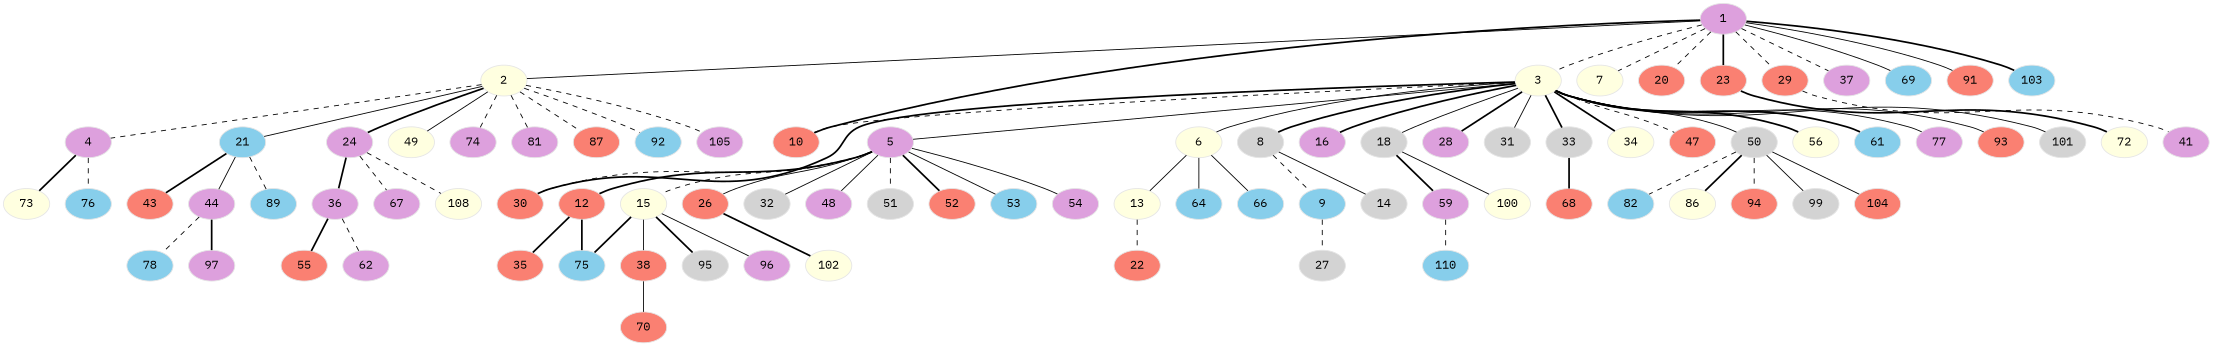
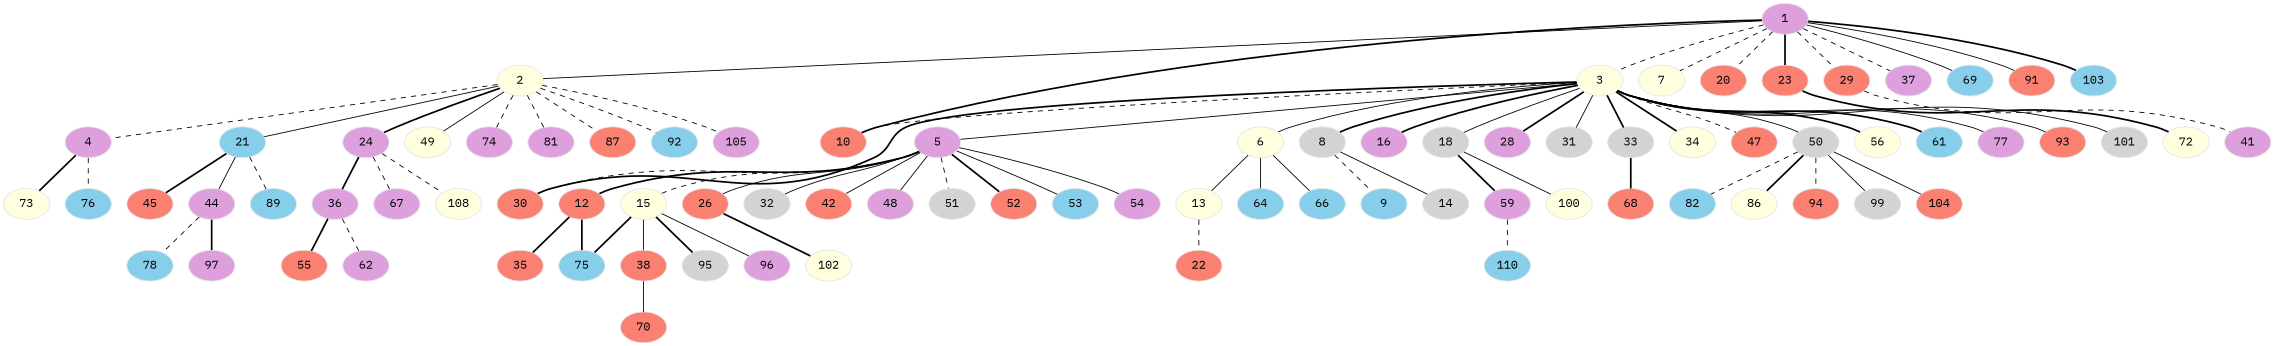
(150, 204) -> (150, 204)
none -> (829, 204)
(1322, 266) -> none
